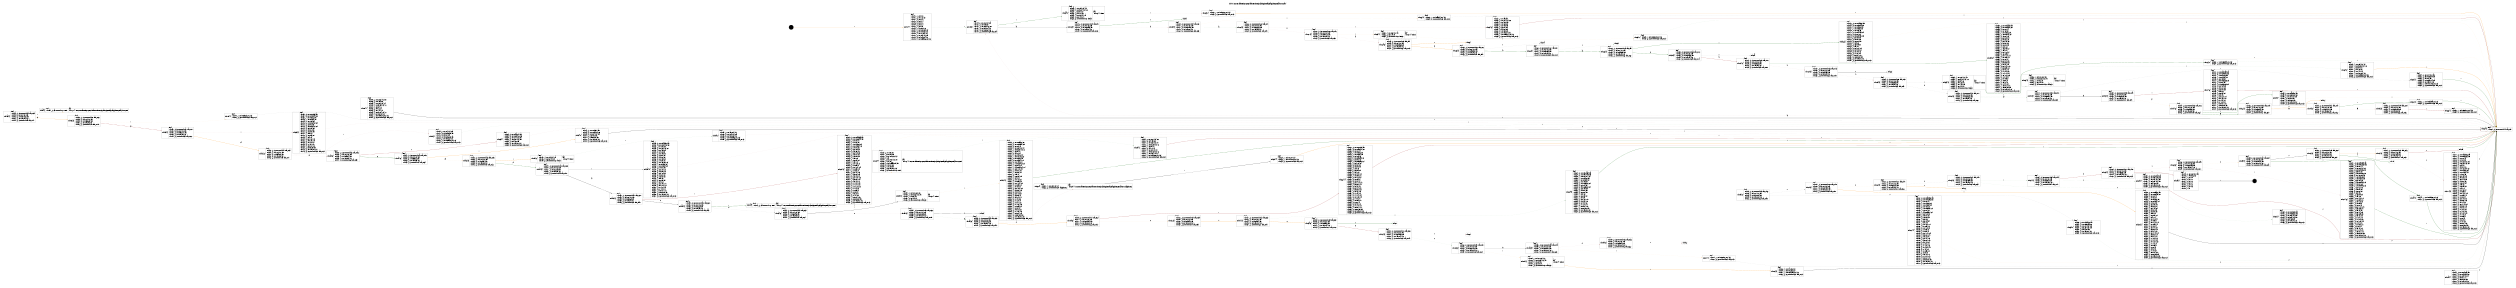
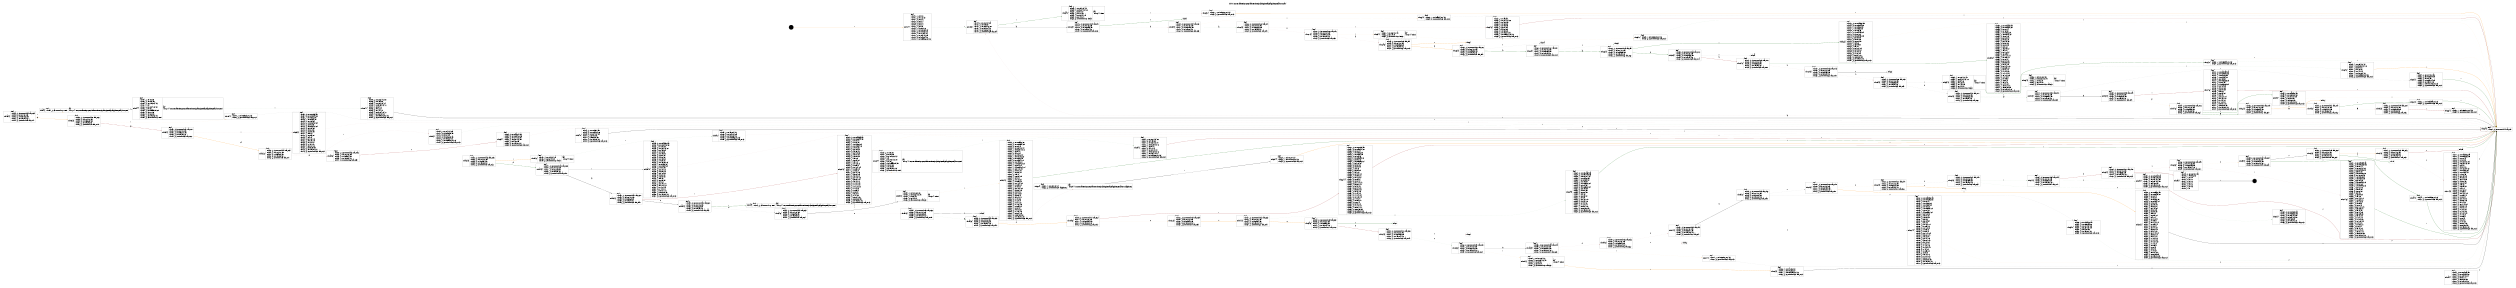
none -> (178, 109)
(411, 159) -> none
none -> (1685, 231)
